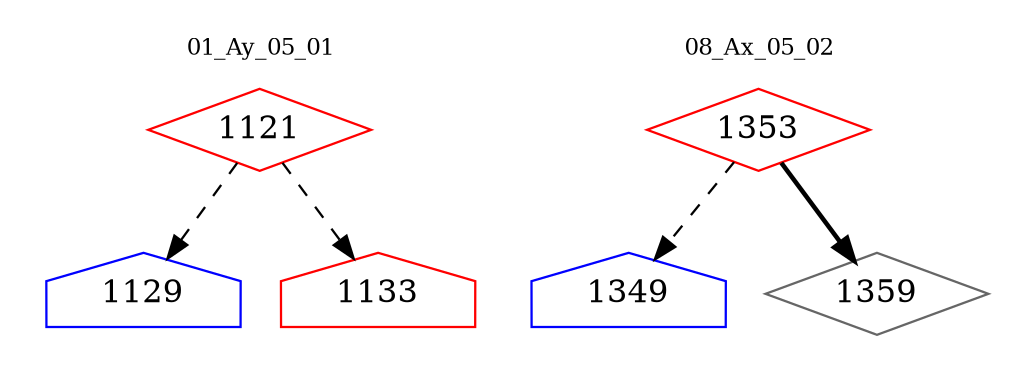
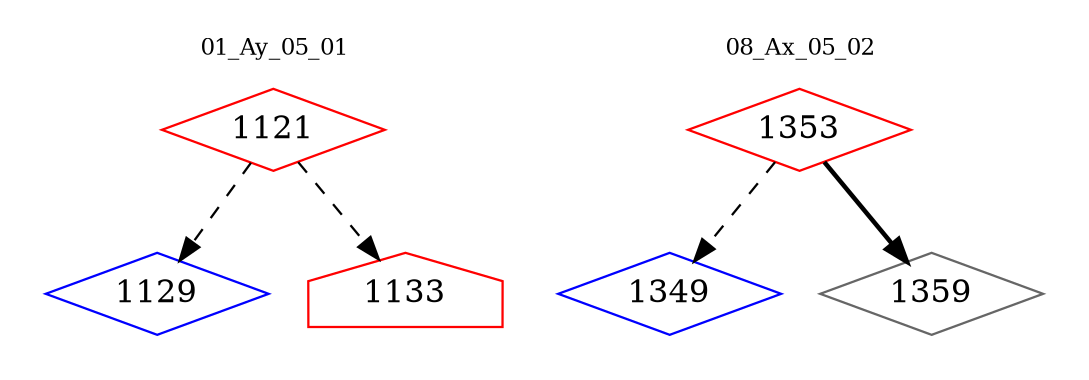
(144, 294) -> (157, 294)
(629, 294) -> (670, 294)
